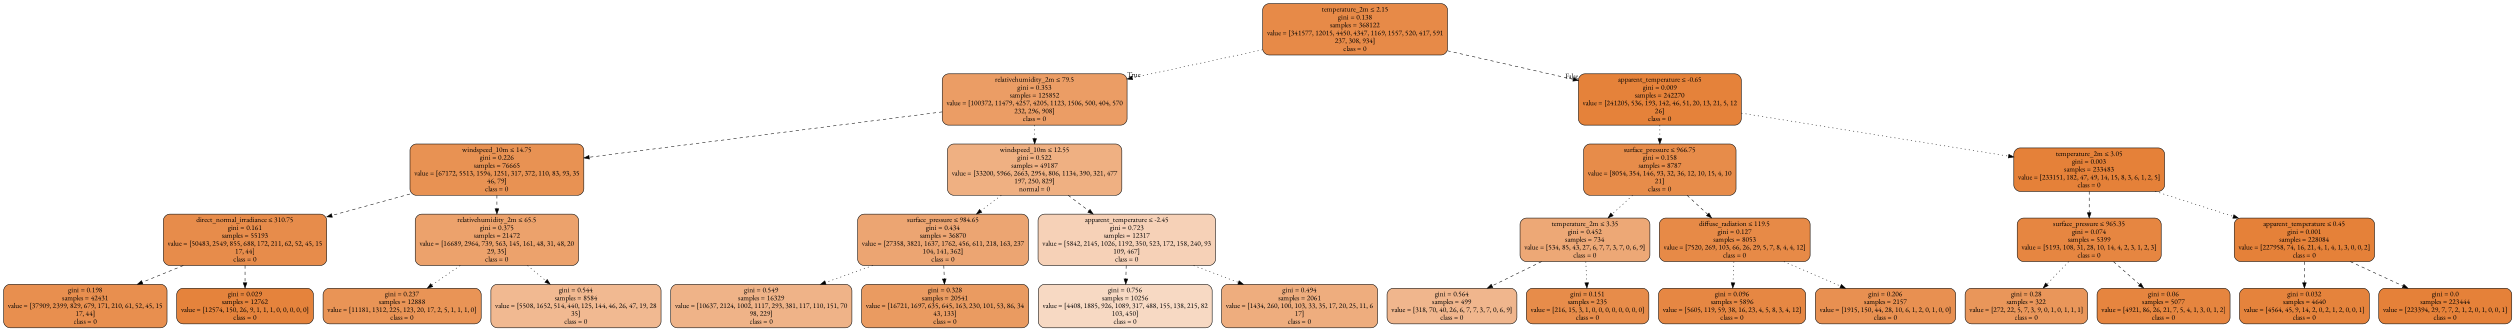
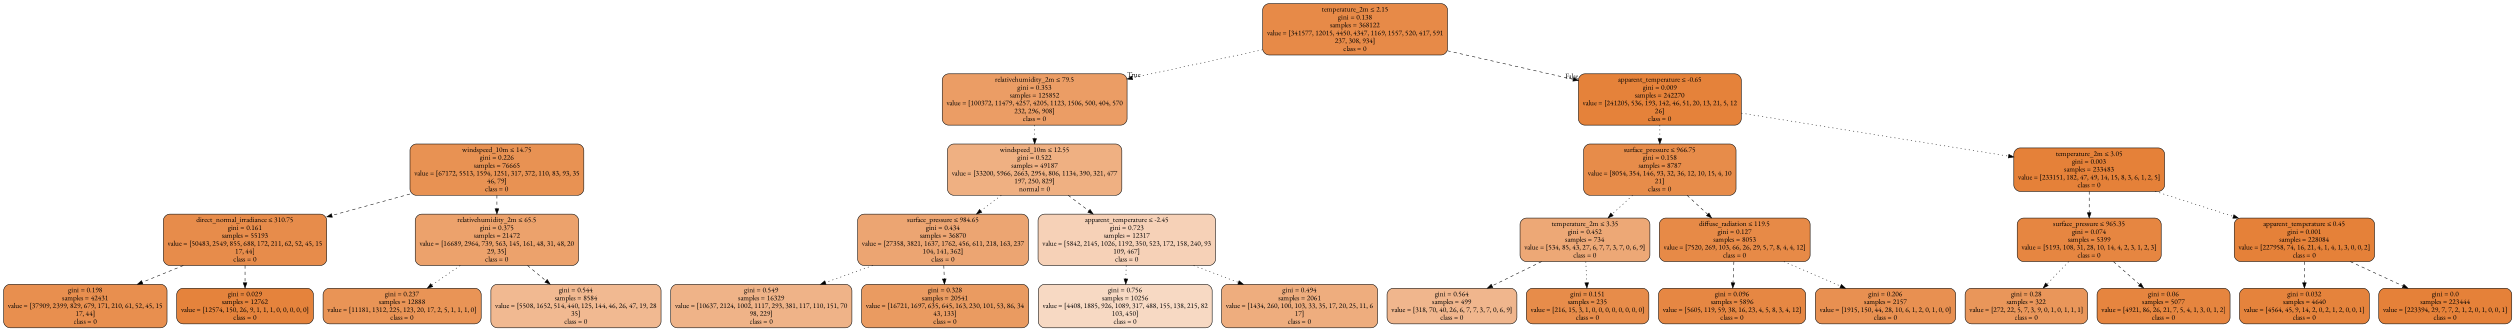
(766, 135) -> none
(1126, 272) -> (1126, 272)
(1733, 272) -> (1733, 272)
(537, 273) -> (537, 273)
